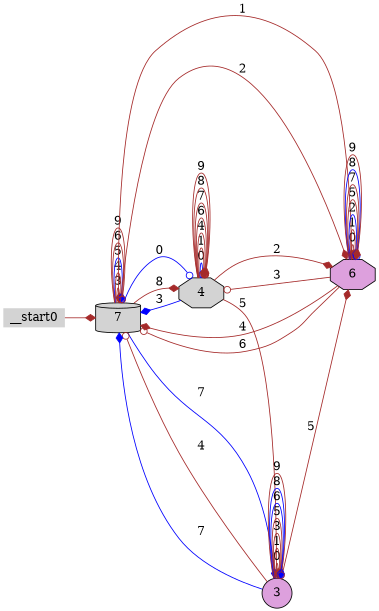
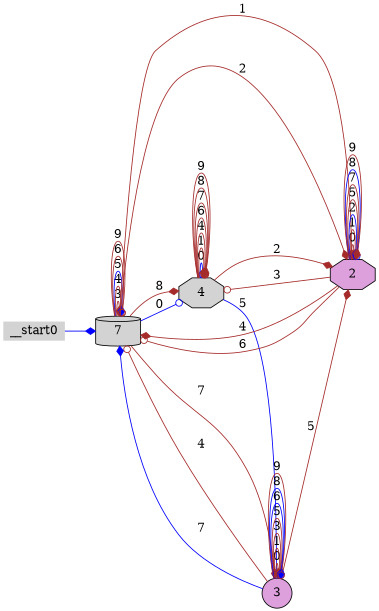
(353, 275) -> (353, 275)
(166, 306) -> none
(75, 318) -> (75, 331)
(271, 428) -> (271, 428)
(224, 437) -> (228, 442)
